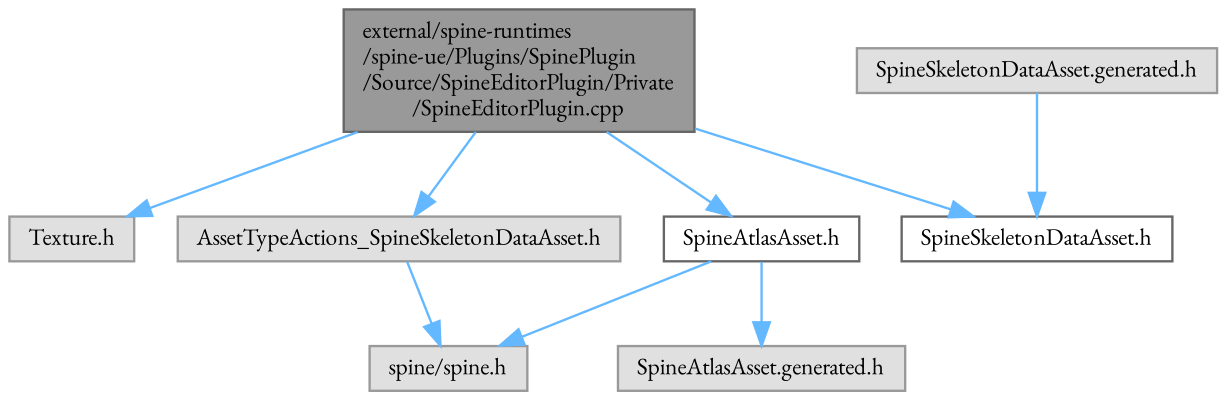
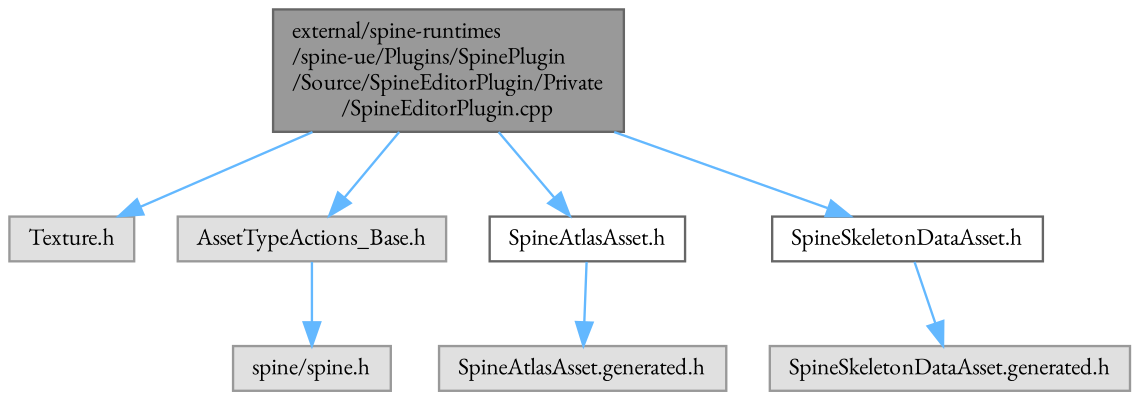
(1037, 143) -> (925, 292)
(399, 239) -> (312, 239)
(616, 299) -> none
